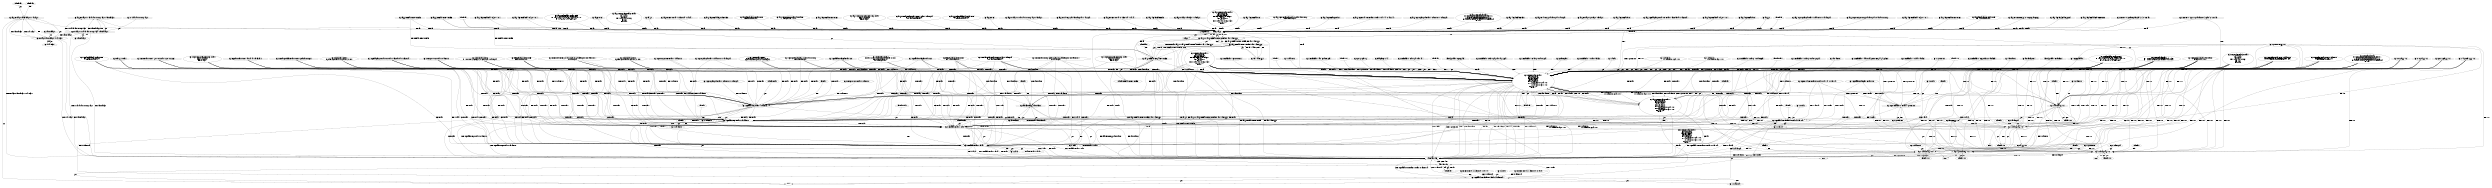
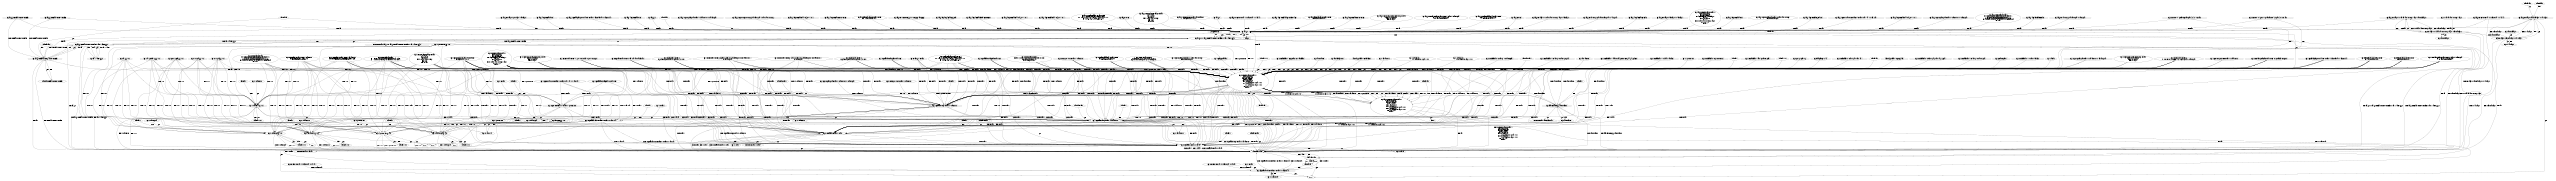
(2019, 136) -> (192, 121)
(644, 158) -> (1953, 150)
(1196, 161) -> none
